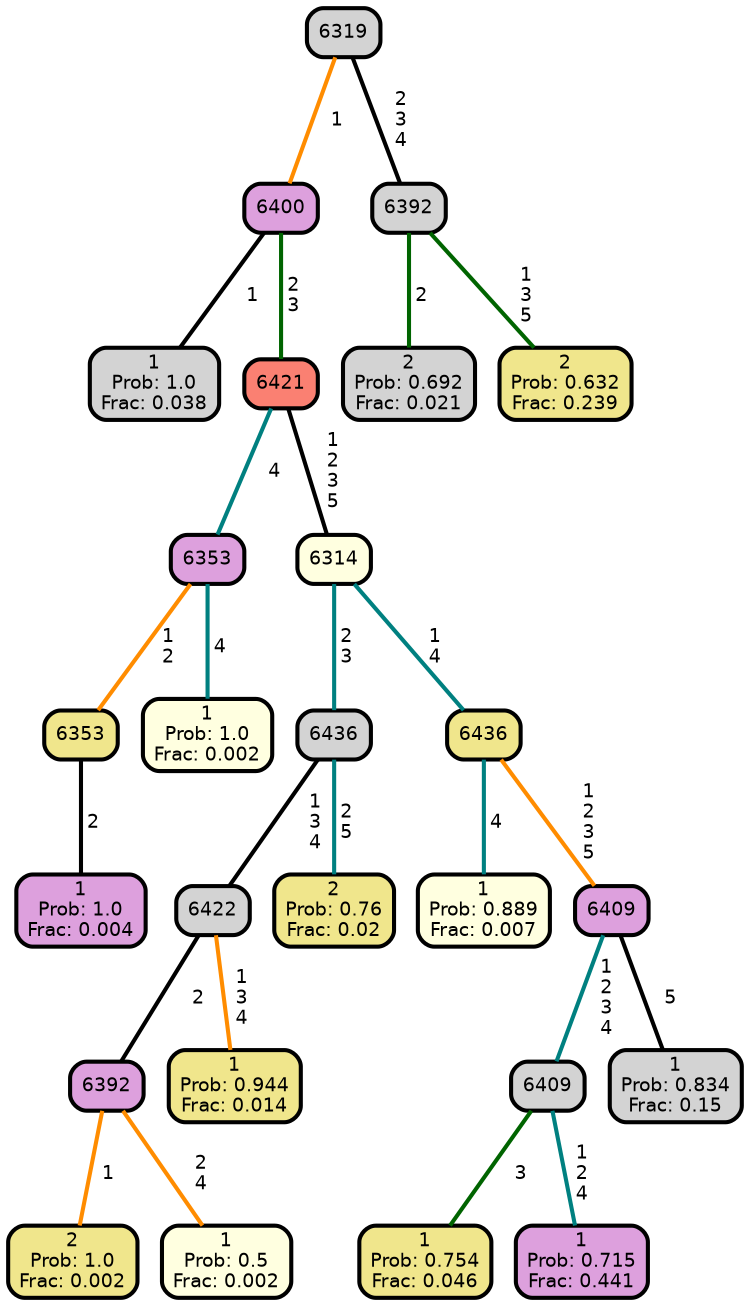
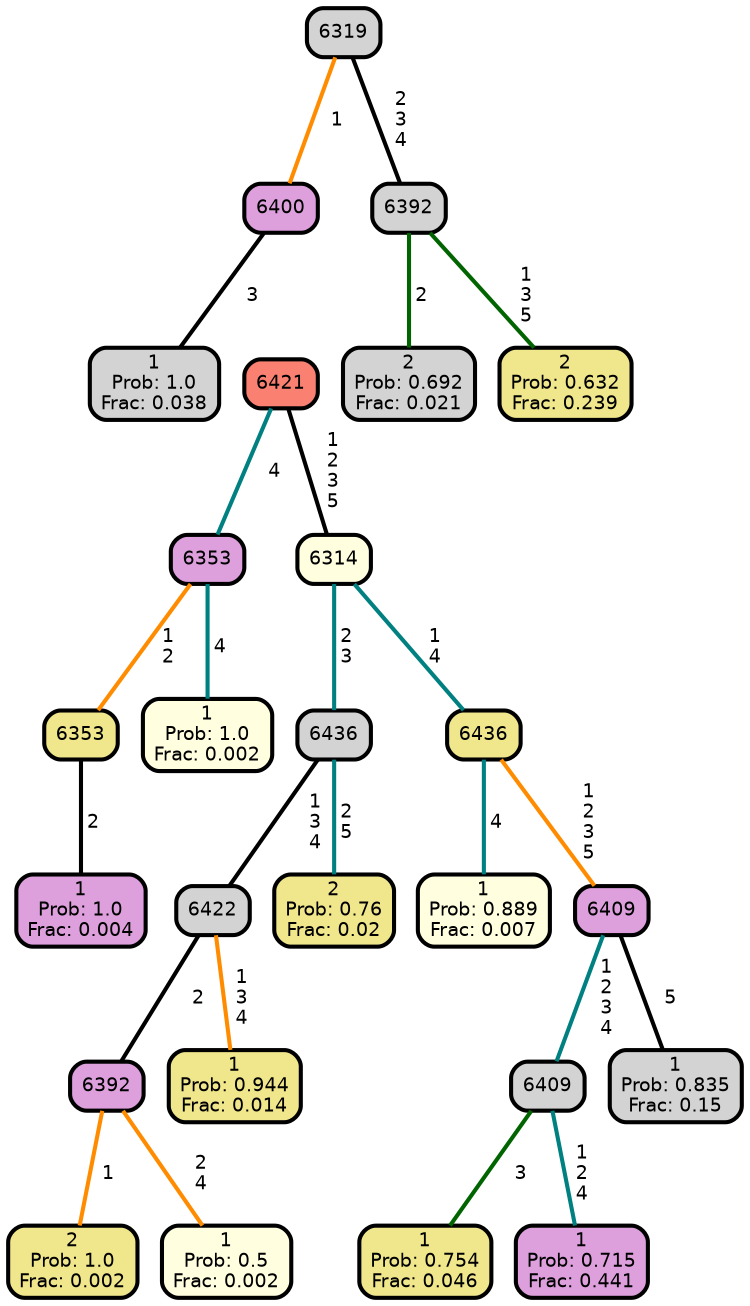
(250, 296) -> (250, 296)
(281, 296) -> none
(676, 1086) -> (676, 1086)
